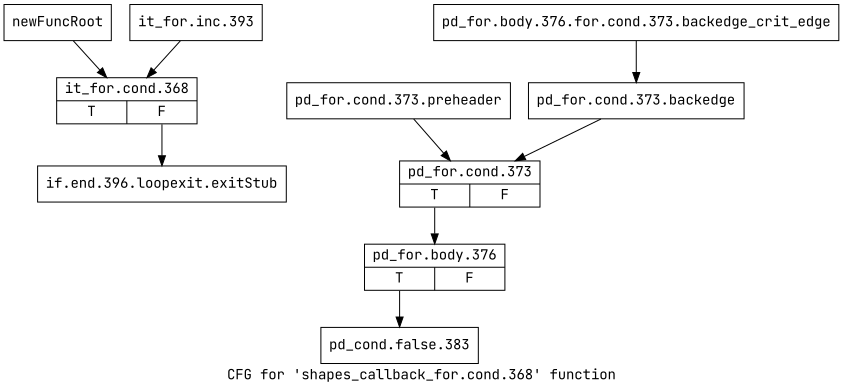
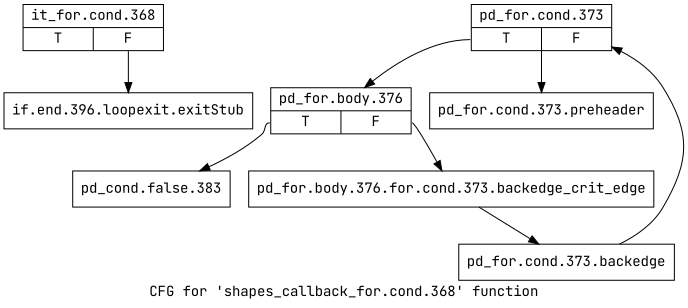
(58, 23) -> none
(196, 23) -> none
(429, 136) -> (542, 67)
none -> (425, 142)
